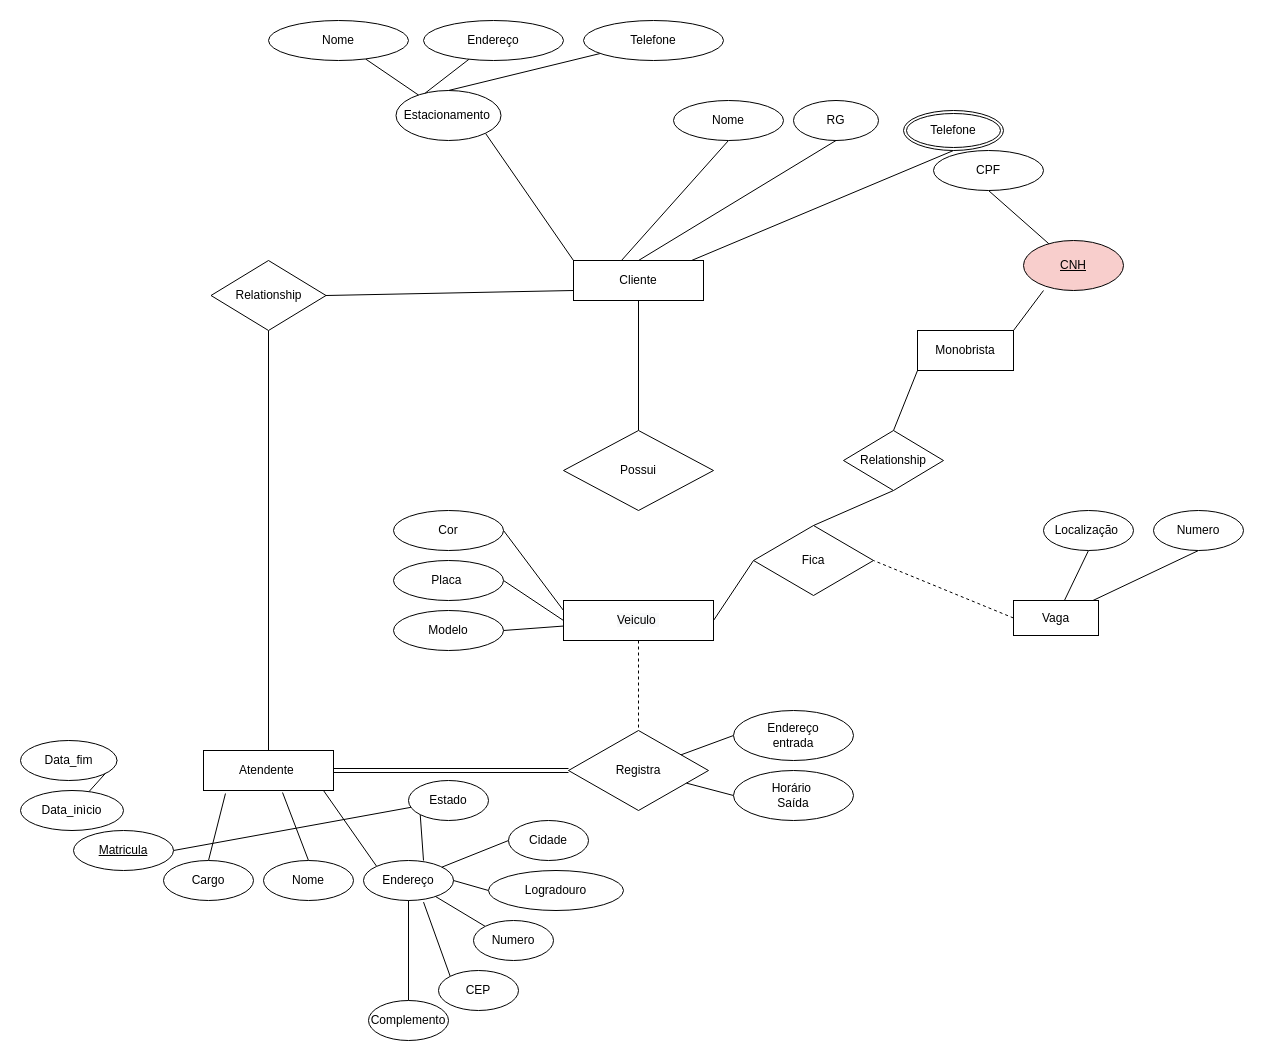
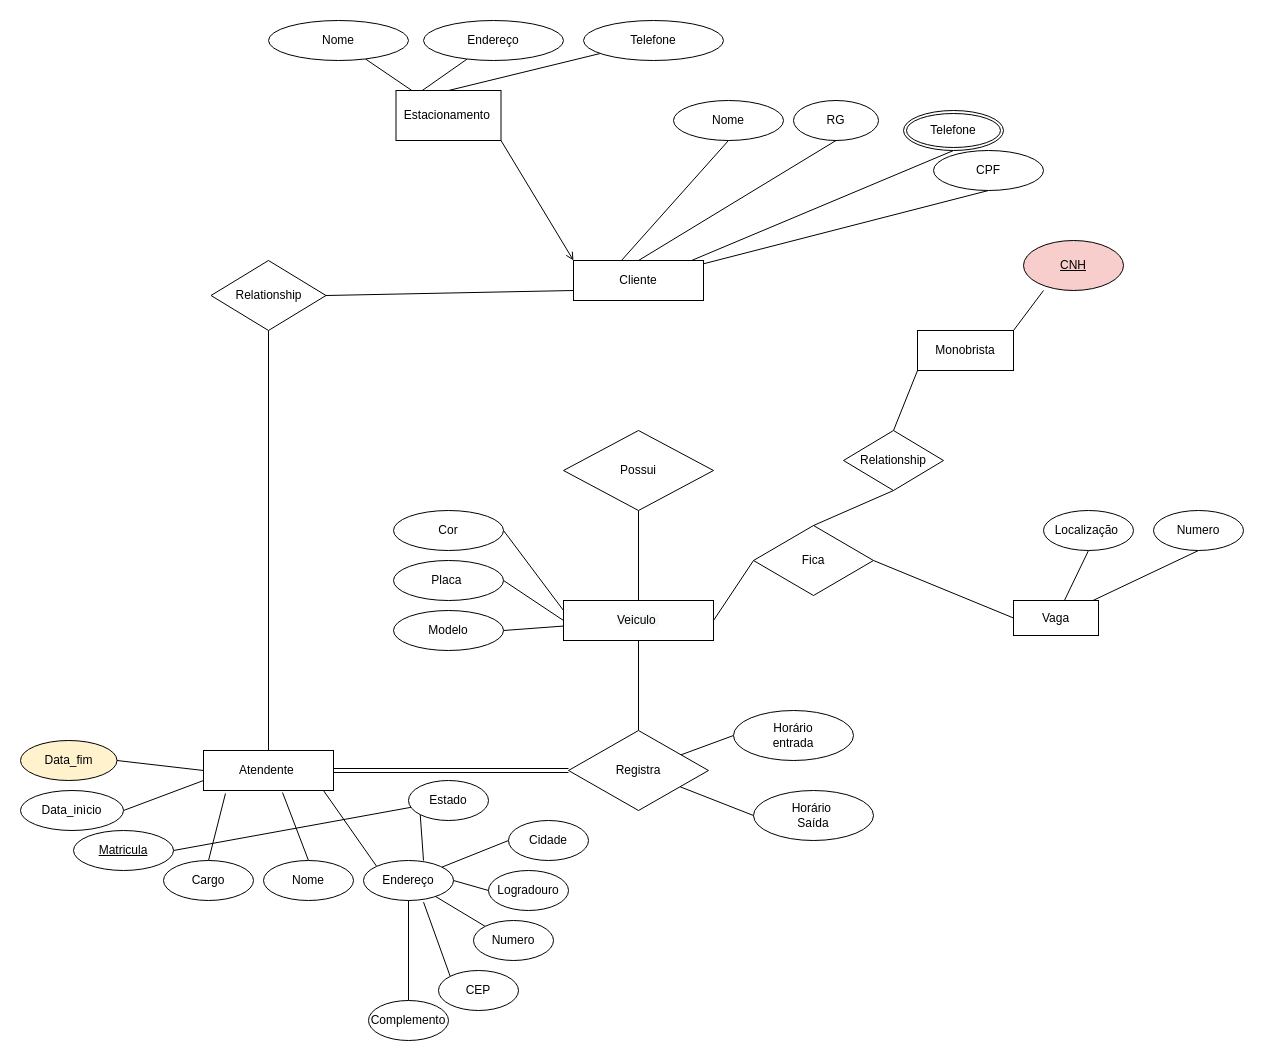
(449, 116) -> (449, 116)
(529, 196) -> (536, 199)
(1019, 217) -> (846, 227)
(639, 366) -> none
none -> (639, 556)
(943, 589) -> (943, 589)
(639, 686) -> (639, 686)
(794, 736) -> (794, 736)
(69, 761) -> (69, 761)
(98, 782) -> (160, 765)
none -> (163, 796)
(794, 796) -> (814, 816)
(556, 891) -> (529, 891)
